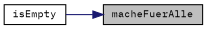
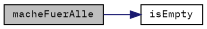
(79, 15) -> (117, 15)
